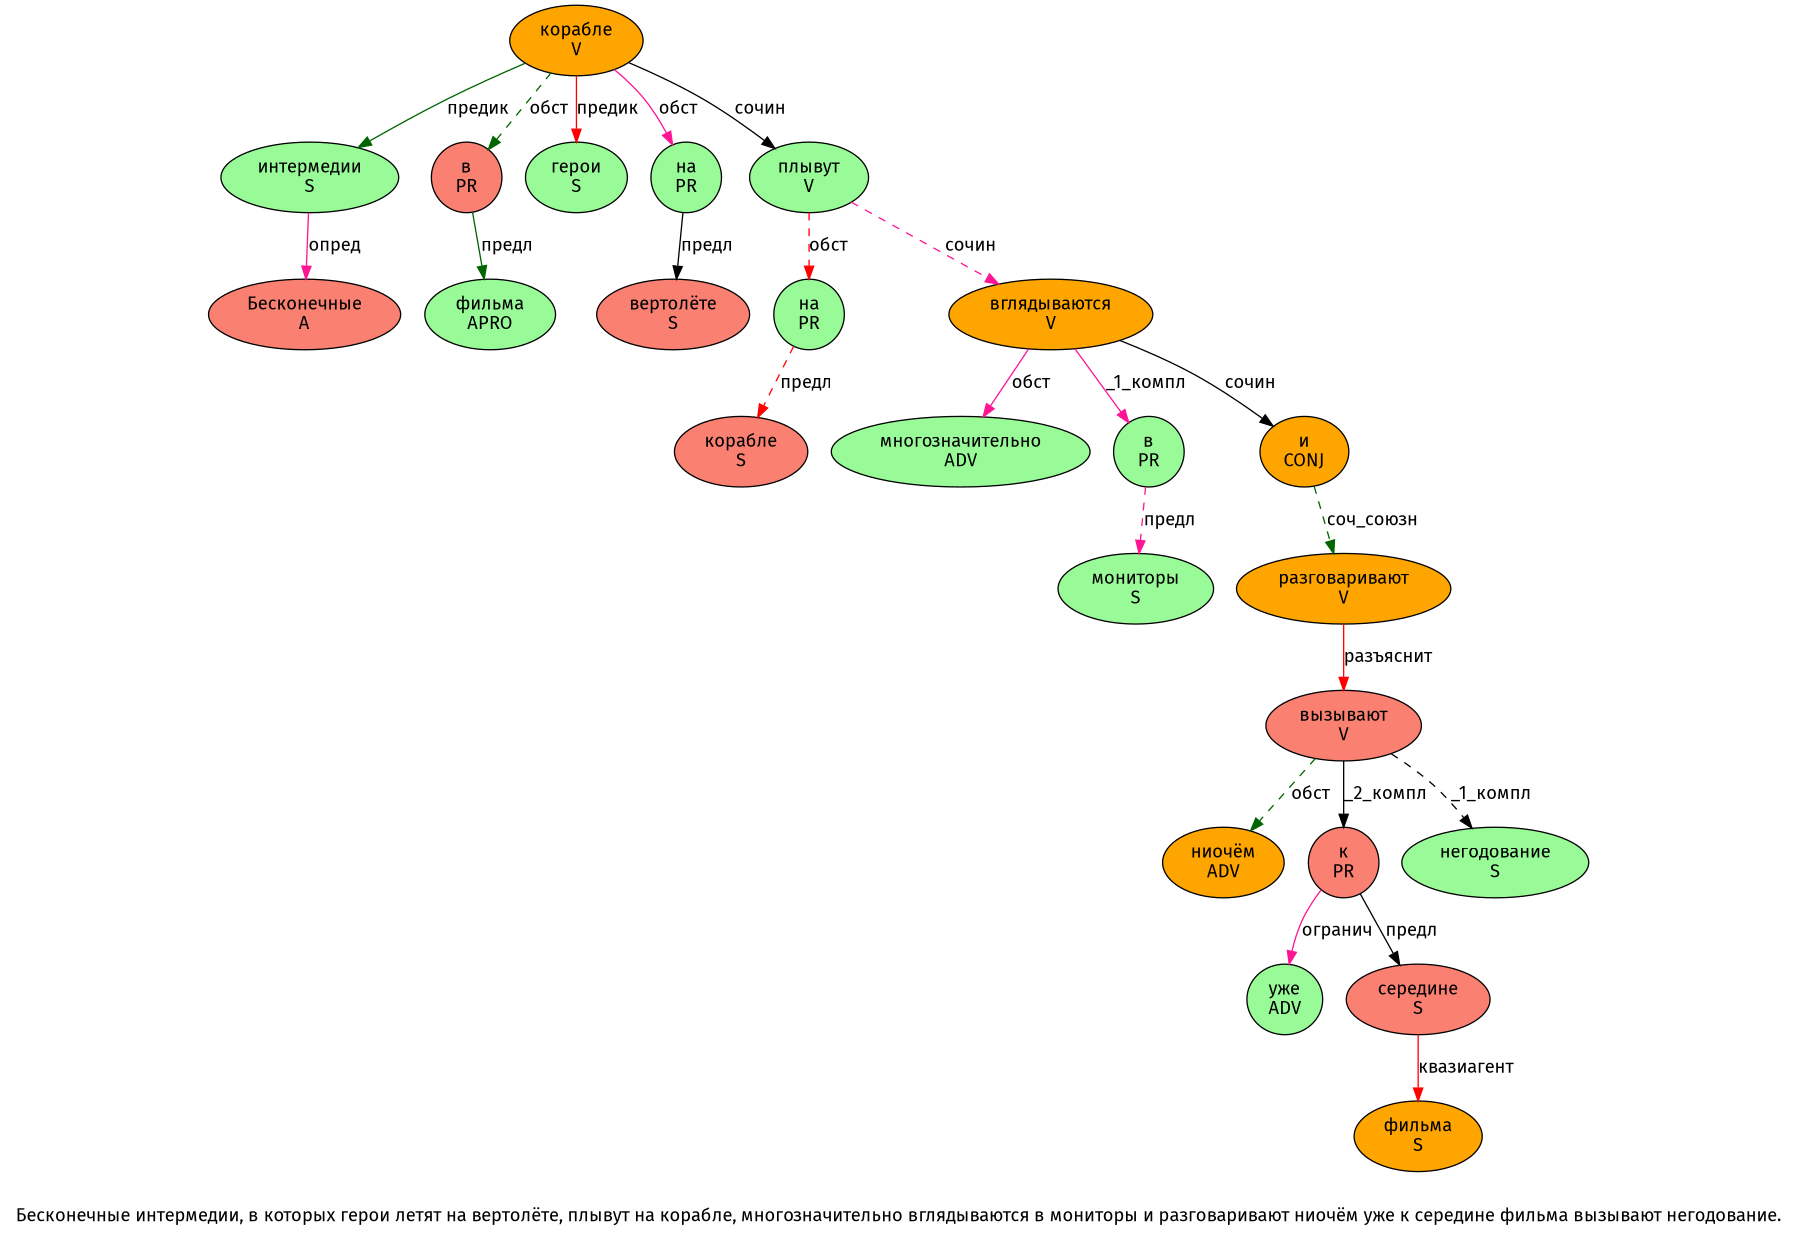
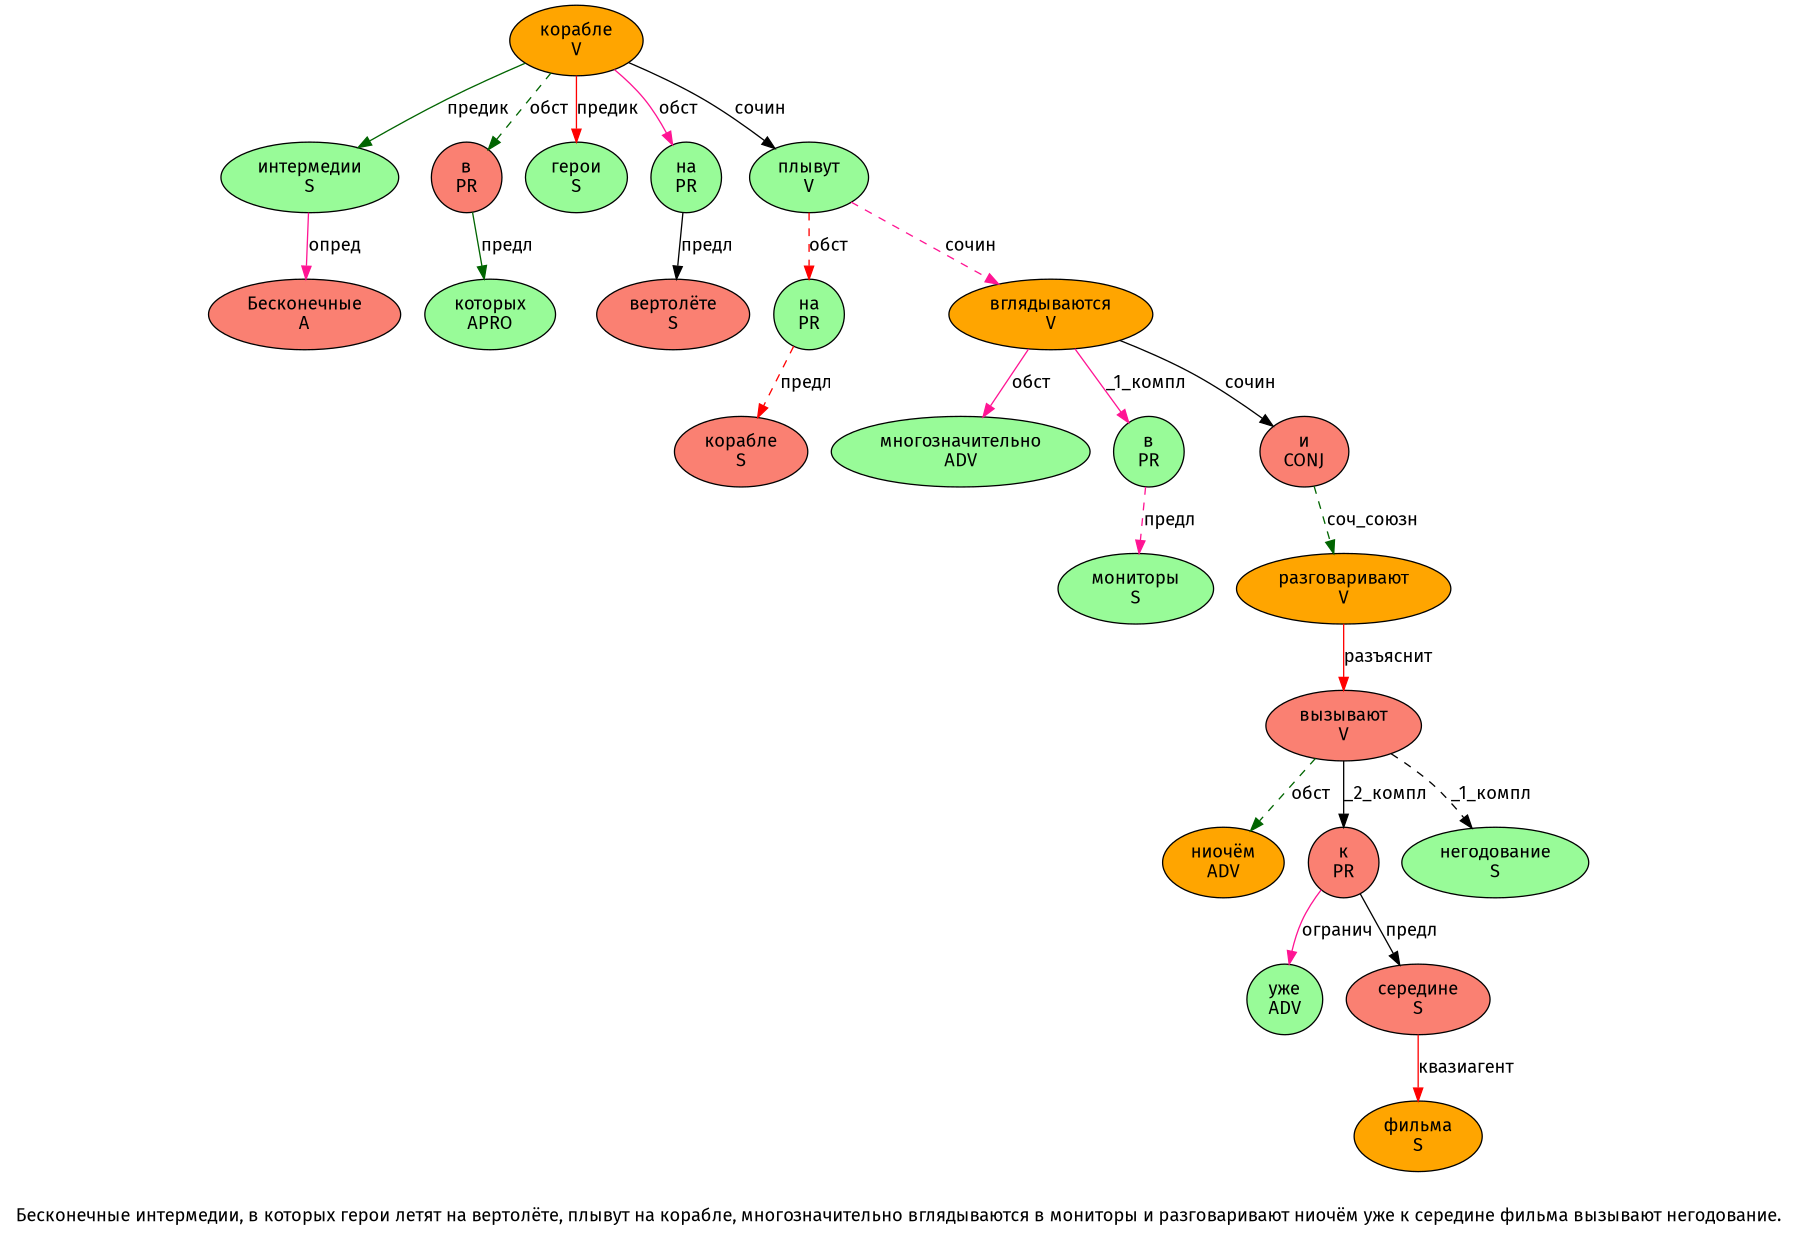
(490, 314) -> (490, 314)
(1304, 452) -> (1304, 452)
